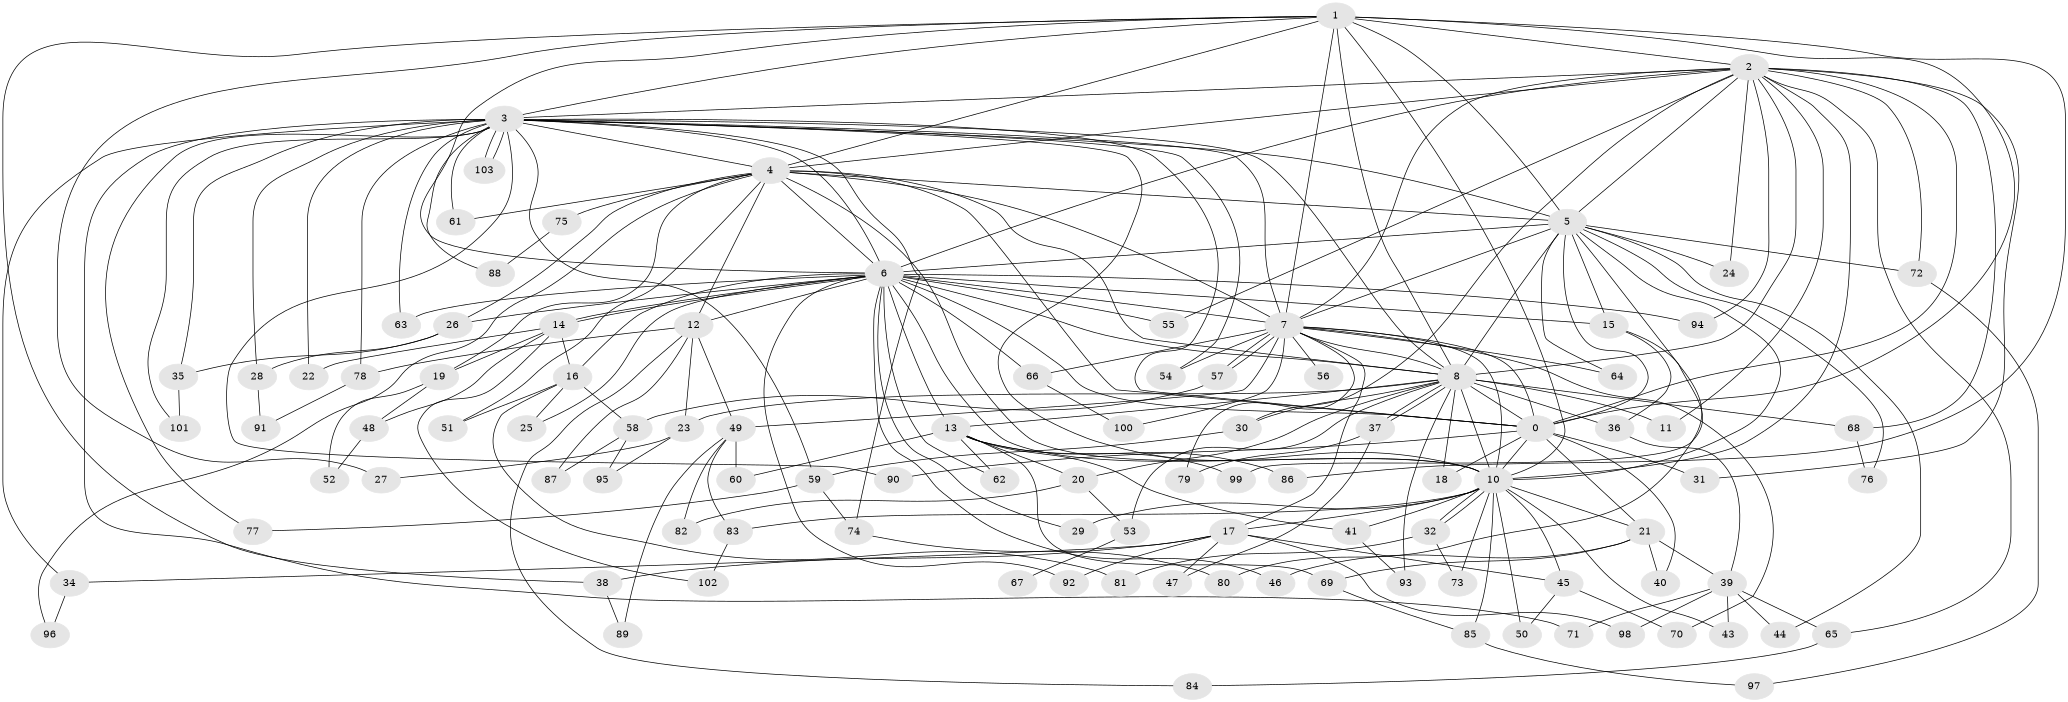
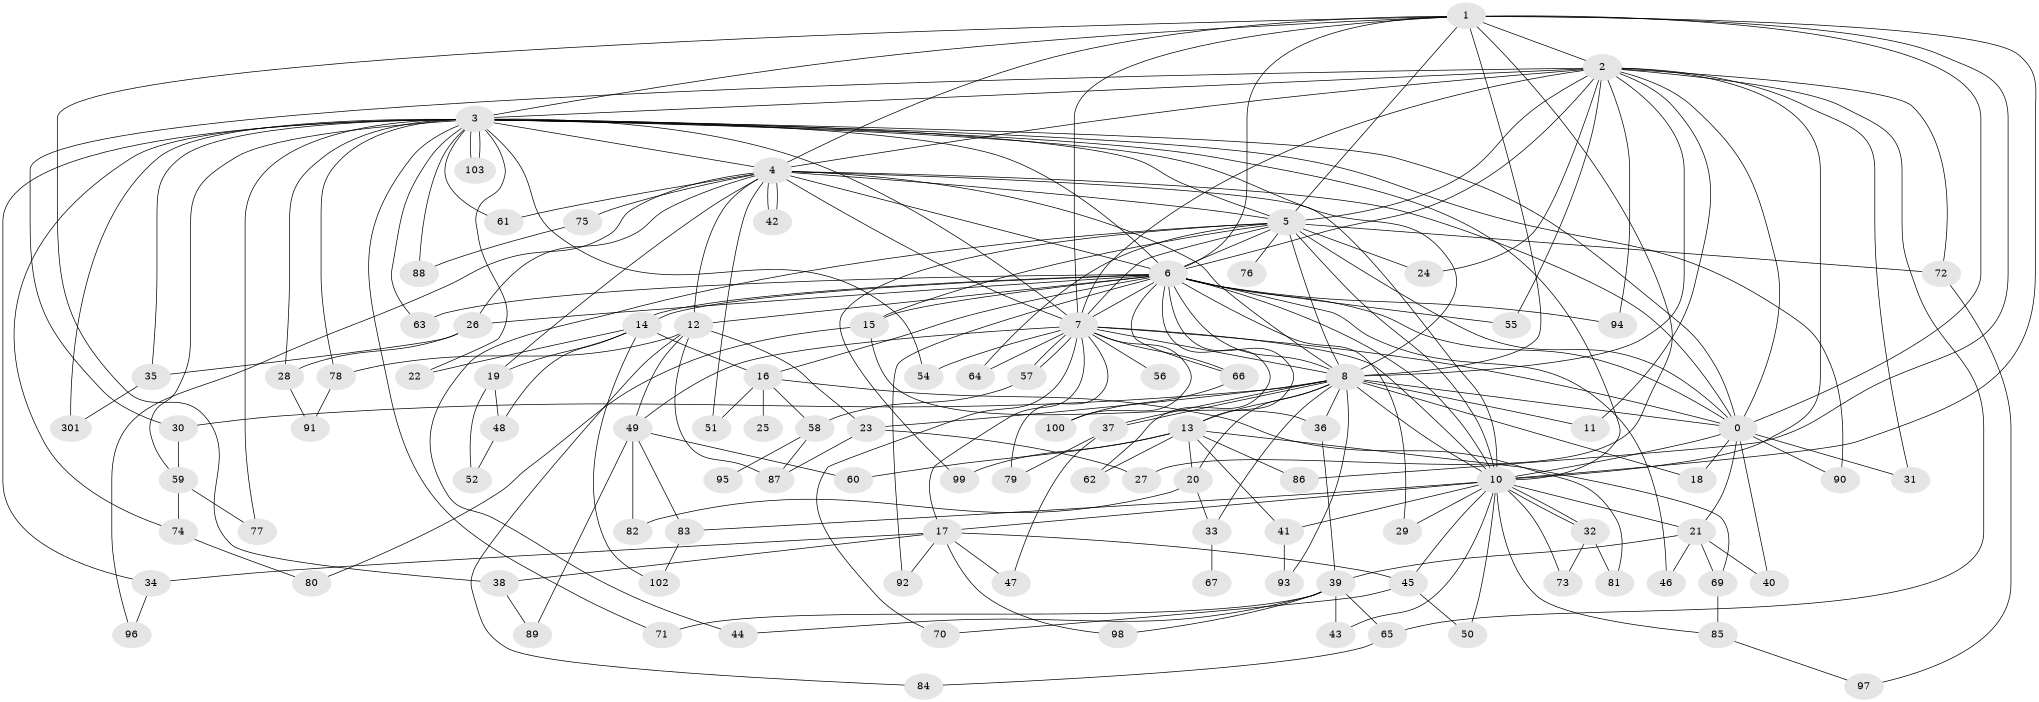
none -> (773, 222)
(674, 310) -> none
(180, 429) -> (71, 429)
(1854, 429) -> none
(644, 454) -> (821, 454)
(1130, 532) -> (1212, 532)
